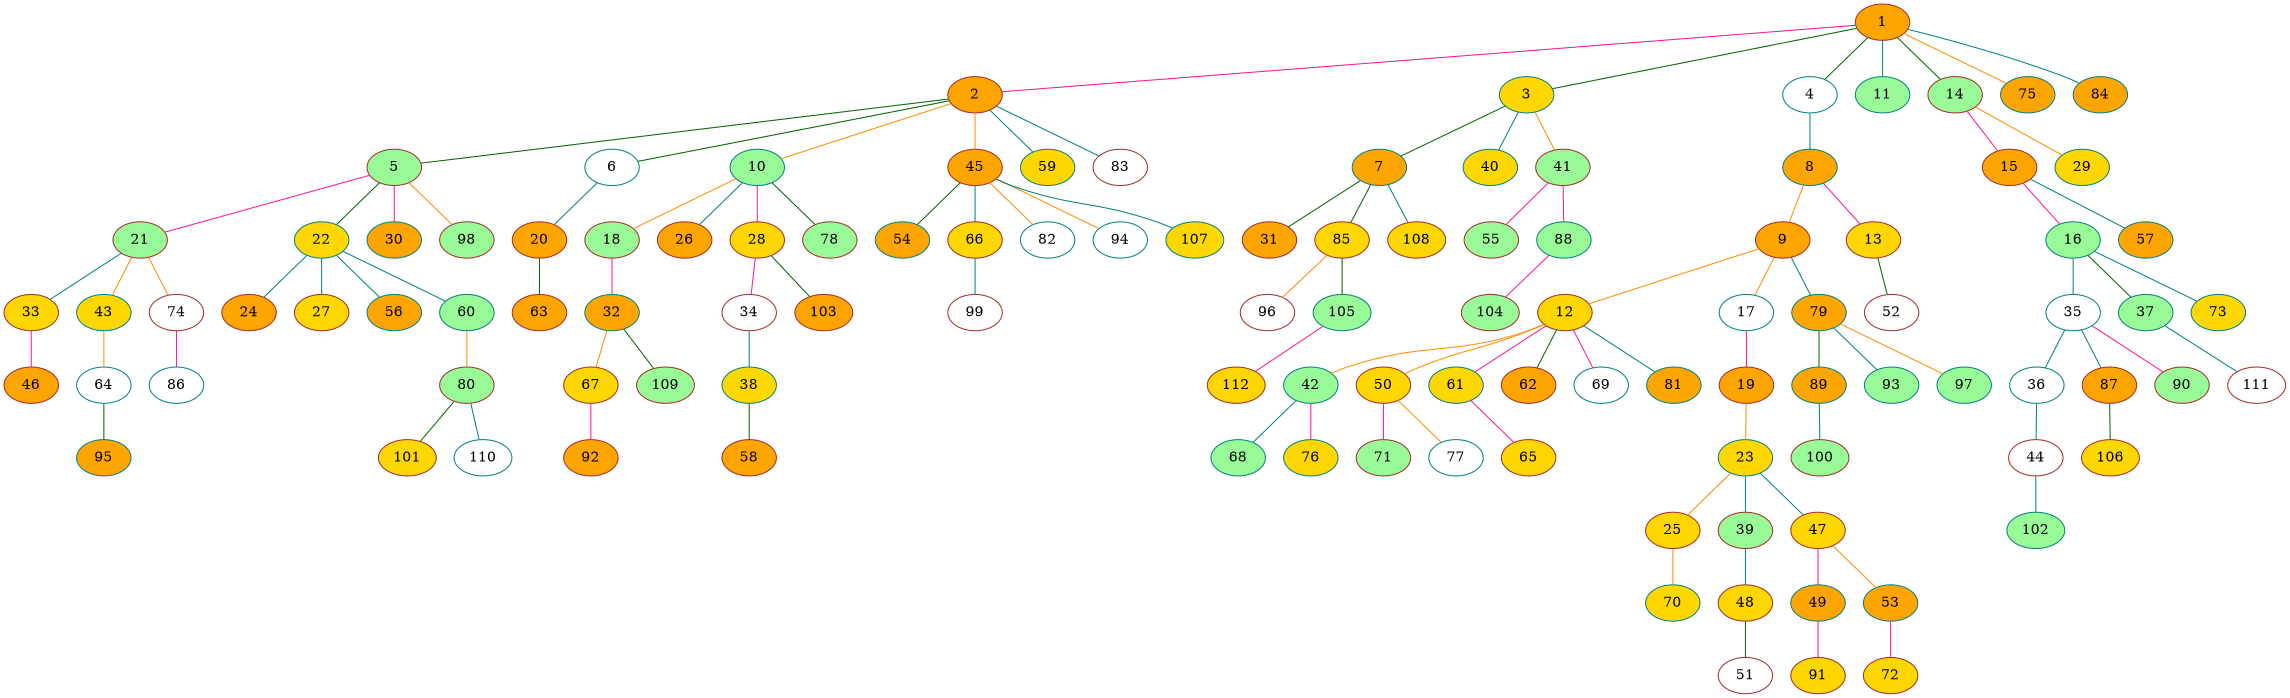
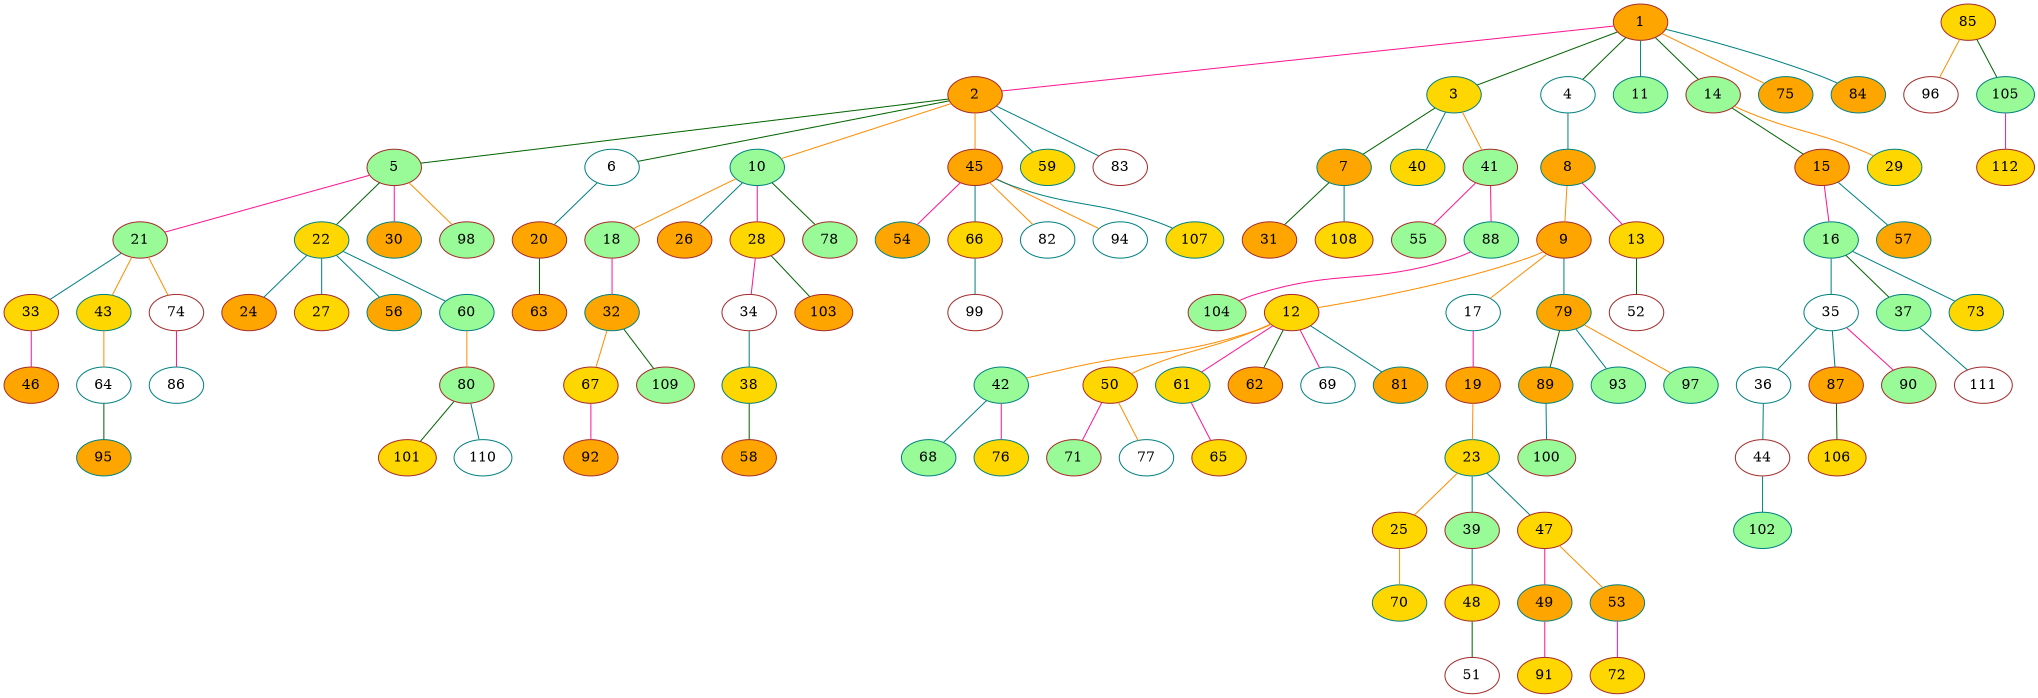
(1982, 131) -> (1768, 131)
(939, 204) -> (939, 204)
(1361, 204) -> none
